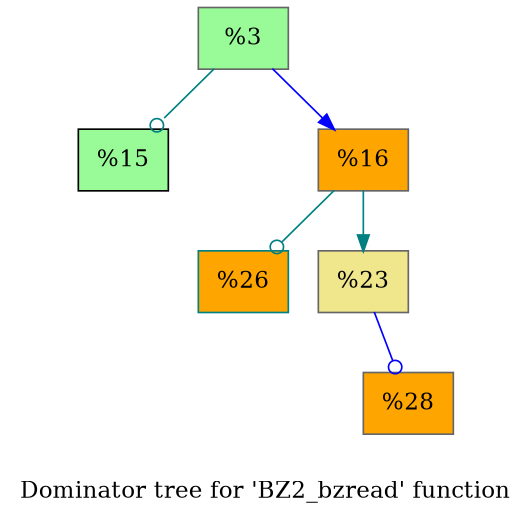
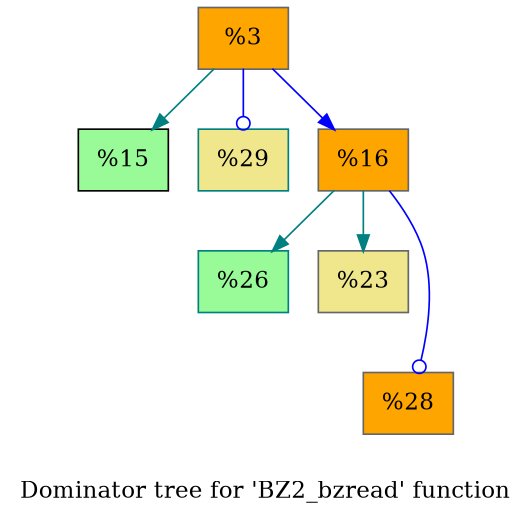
(243, 38) -> (243, 38)
(189, 93) -> (189, 93)
none -> (243, 160)
(308, 216) -> (308, 216)
(243, 282) -> (243, 282)
(383, 336) -> (428, 271)
